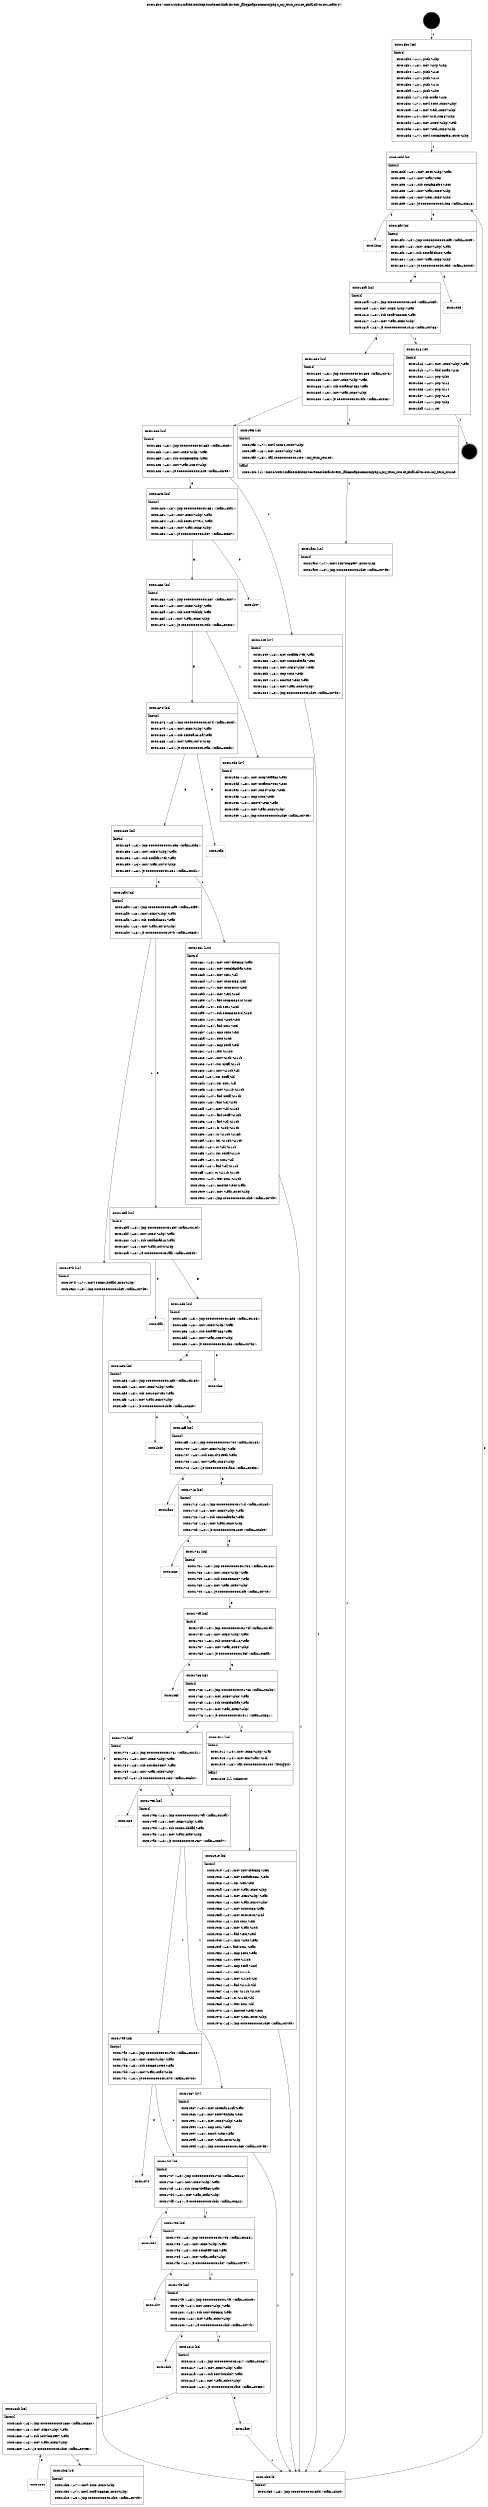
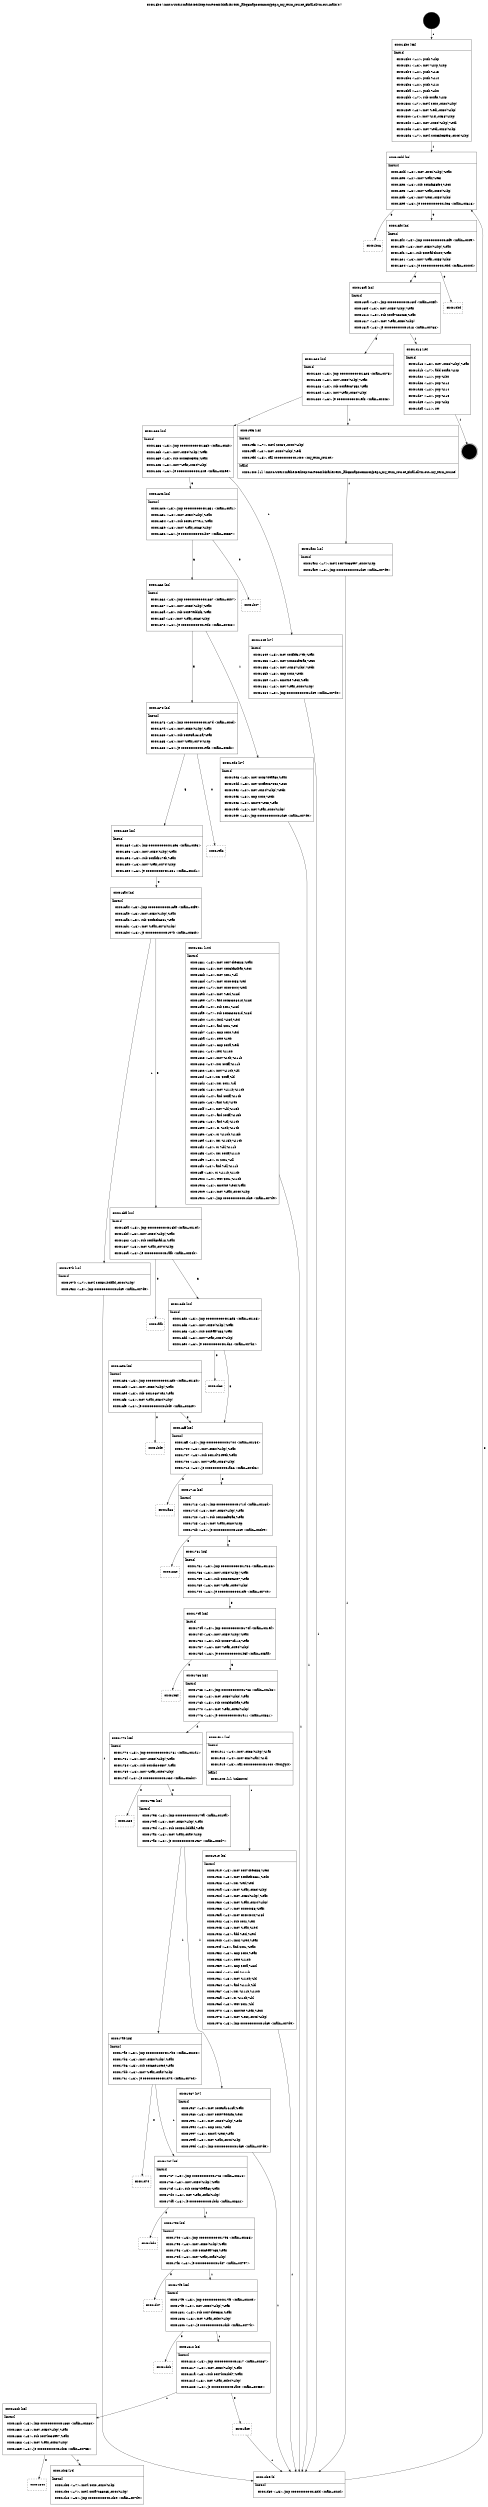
(213, 907) -> none
(186, 1355) -> (229, 1385)
none -> (307, 1644)
(240, 1726) -> none
(38, 2468) -> (42, 2466)
